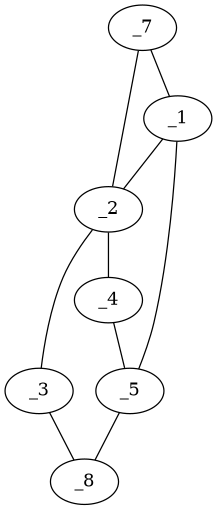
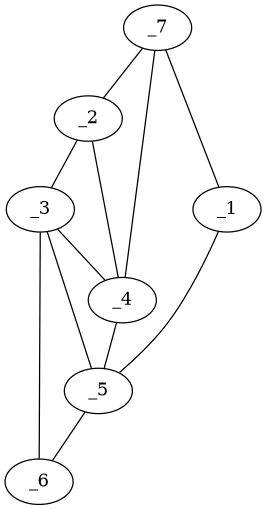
none -> (140, 164)
(143, 164) -> none
none -> (81, 255)
none -> (69, 300)
(84, 482) -> (39, 482)
